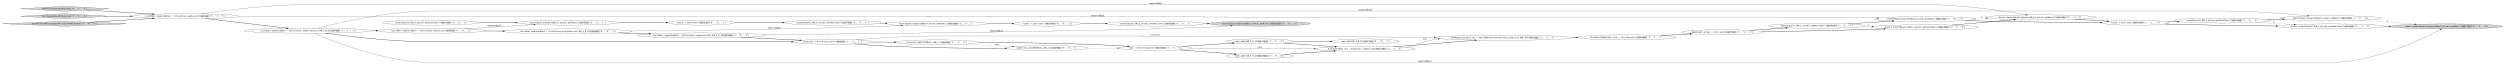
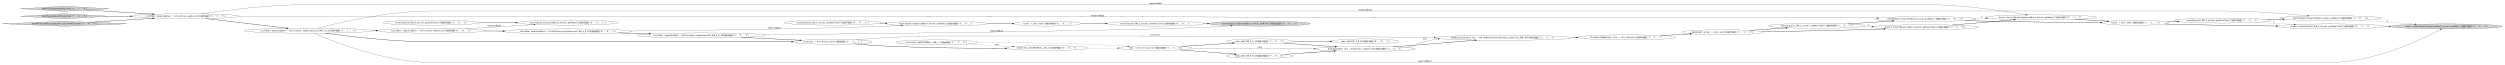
(701, 23) -> none
(883, 42) -> none
(1053, 43) -> (1053, 43)
